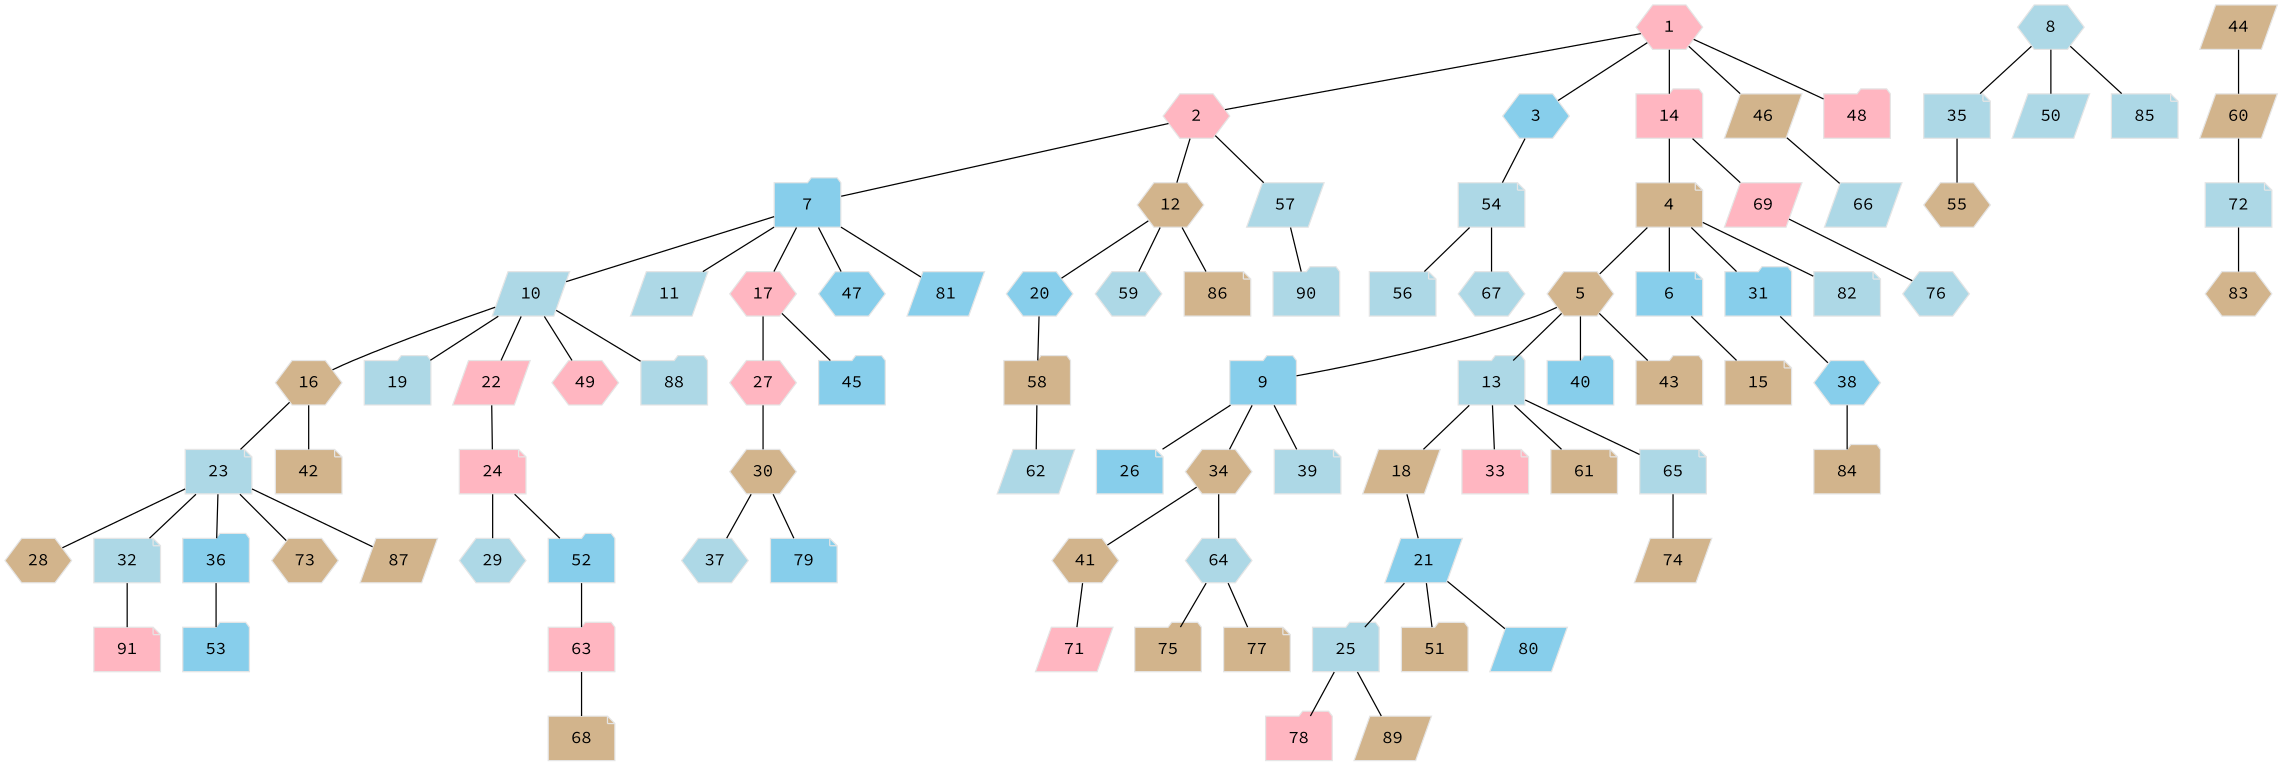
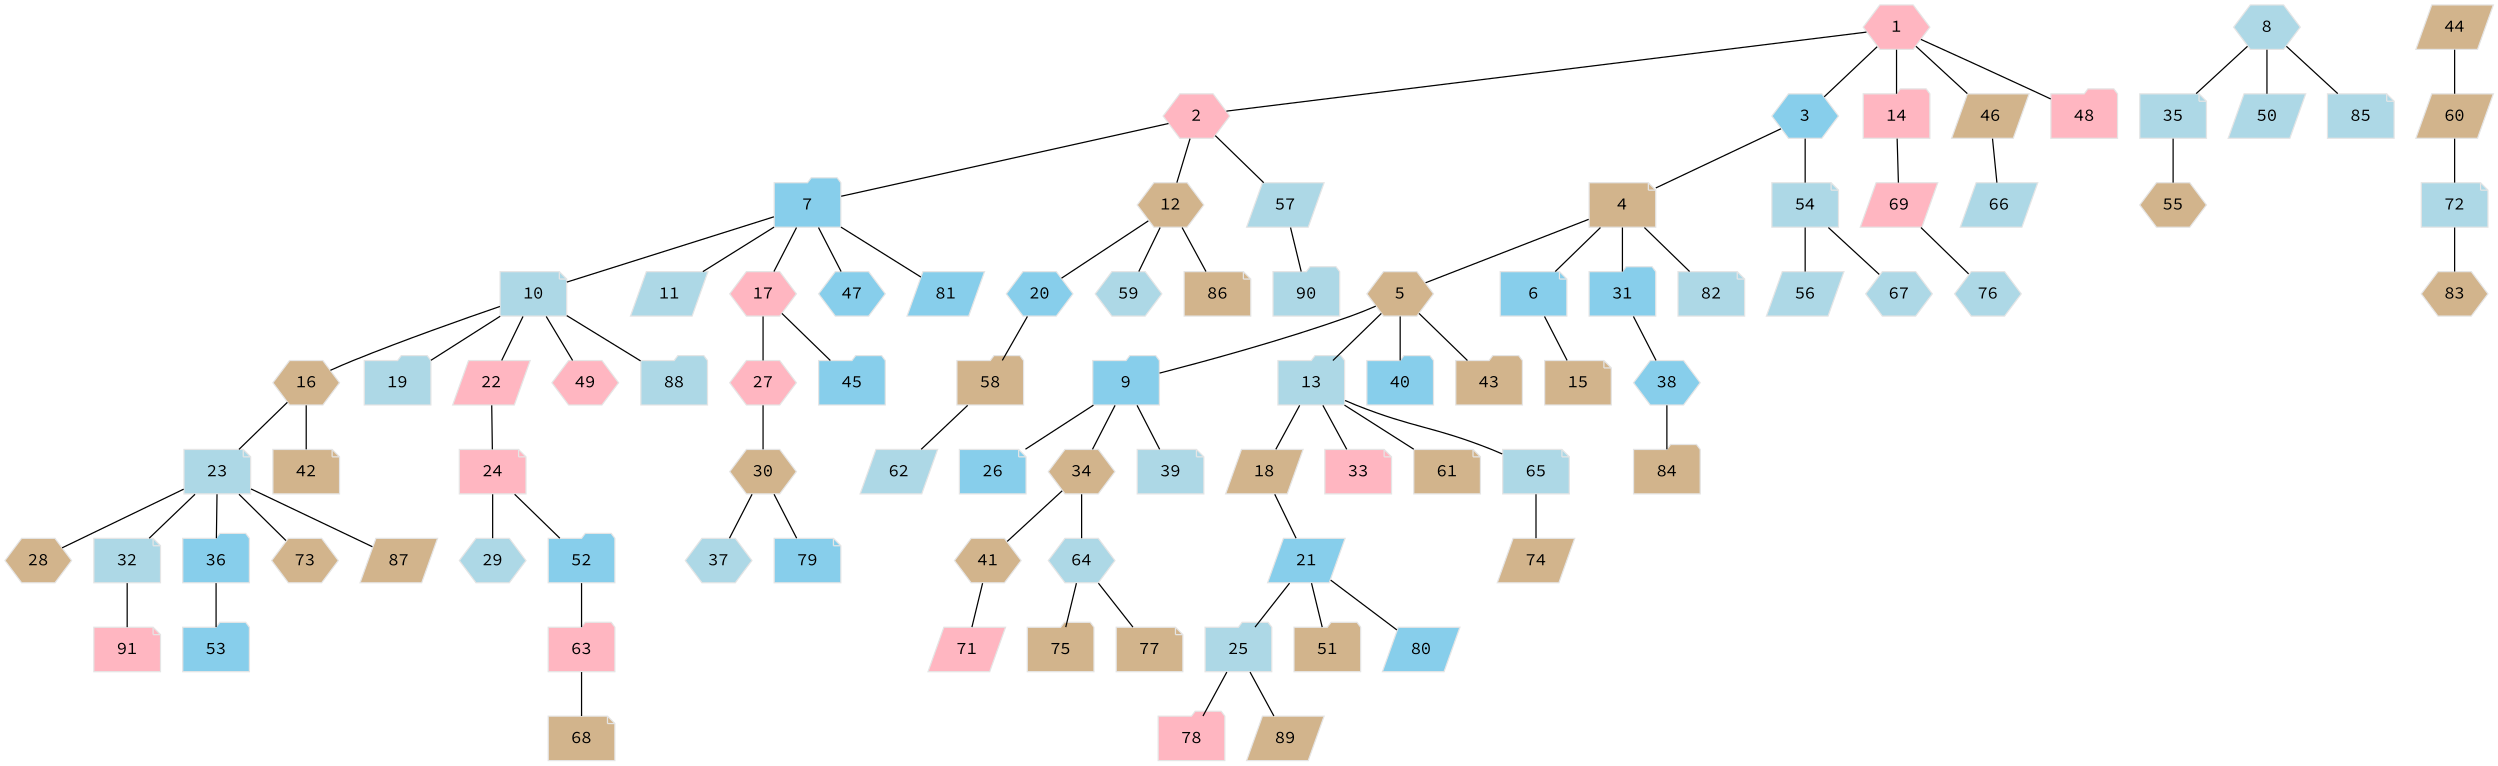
(1669, 161) -> (1718, 158)
(531, 294) -> (533, 294)
(1403, 294) -> (1805, 294)
